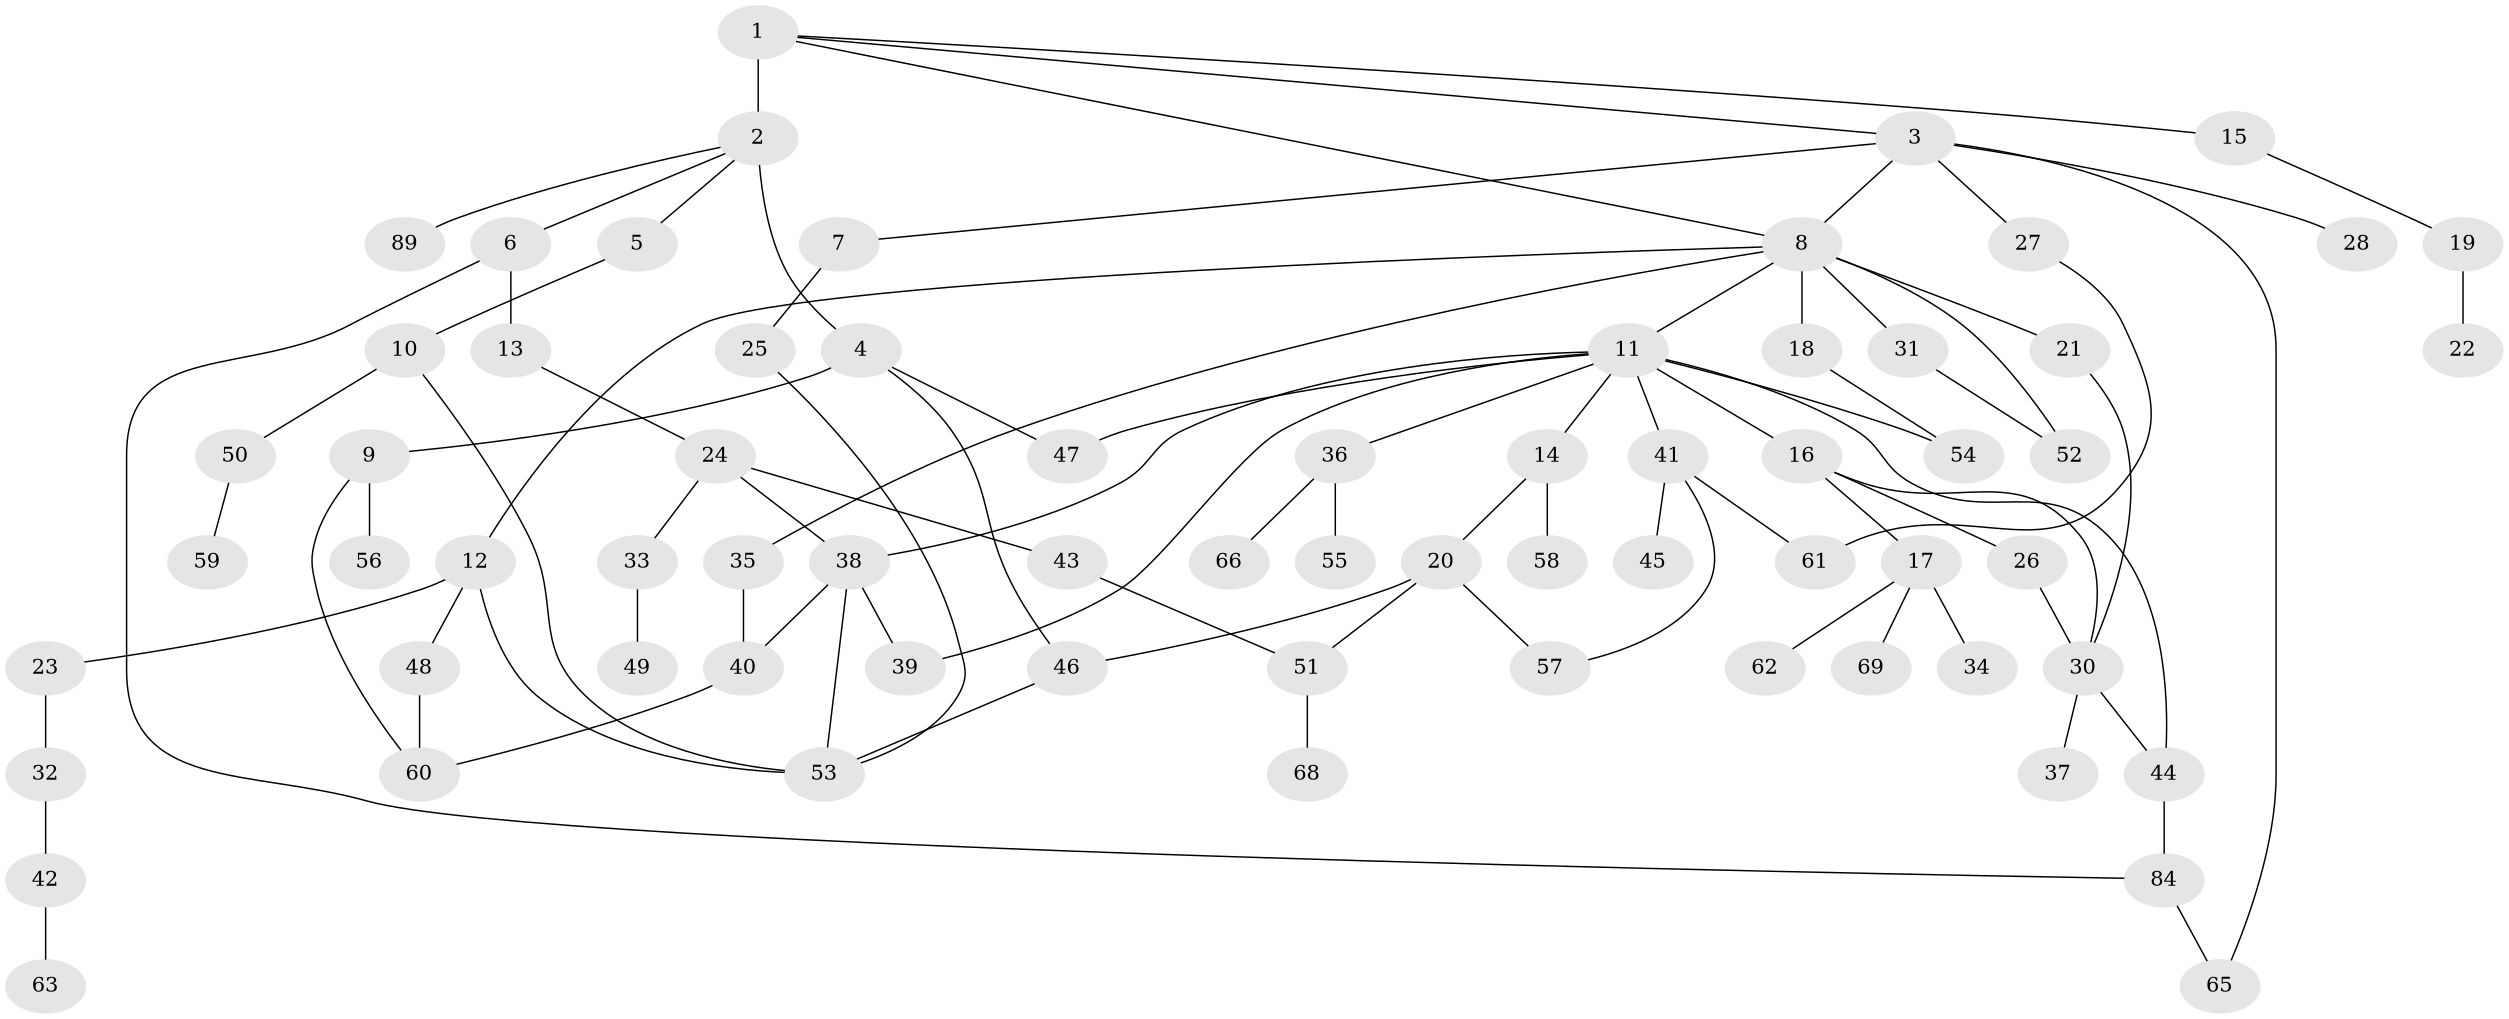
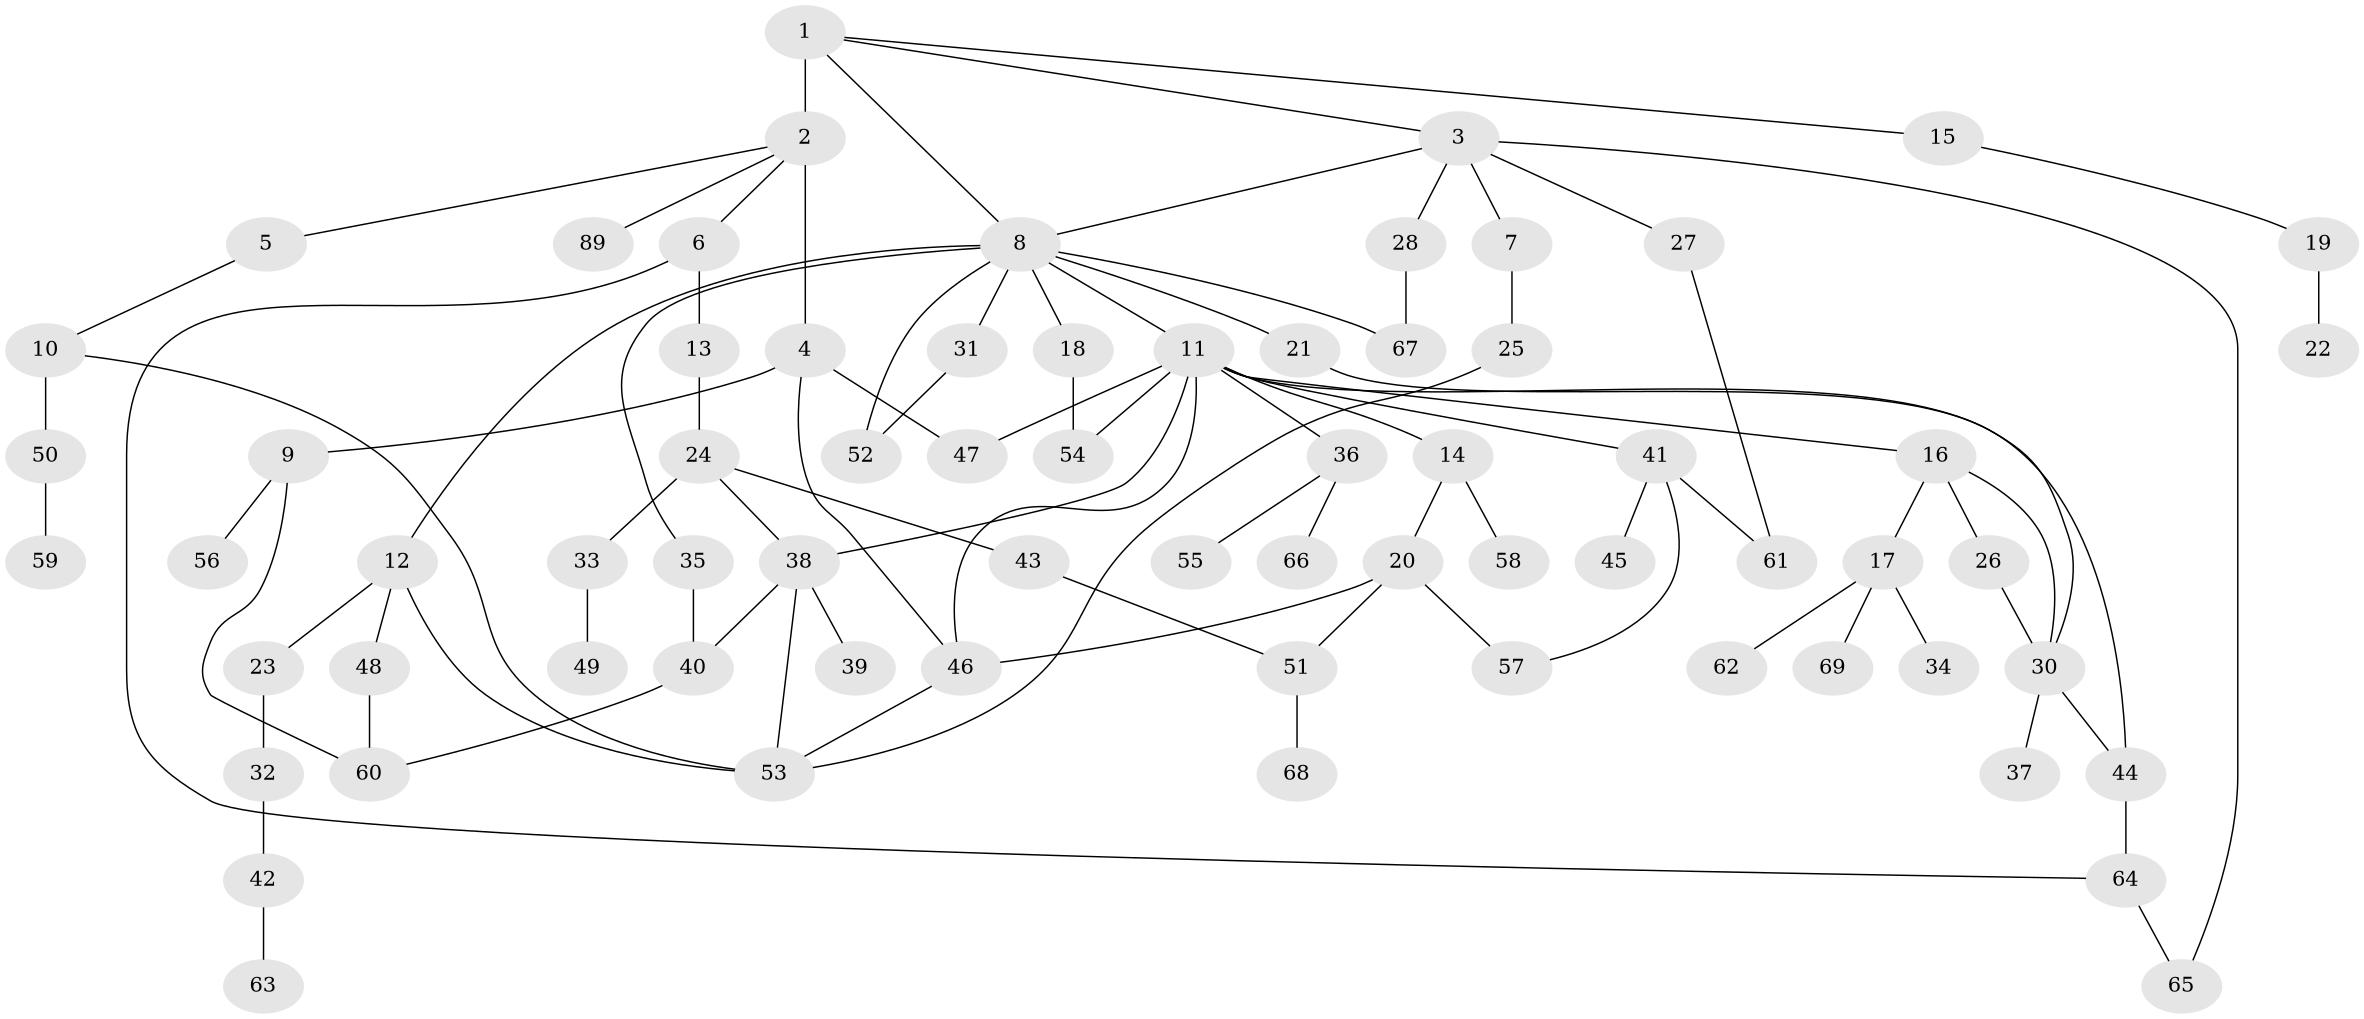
none -> (1406, 350)
(1243, 462) -> (1083, 509)
(2164, 880) -> (2126, 880)
